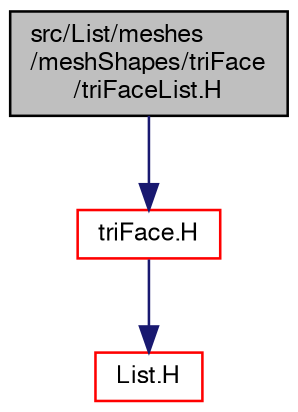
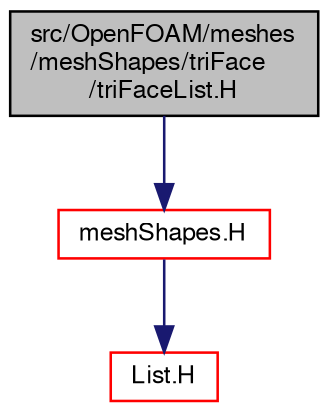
(149, 64) -> (164, 64)
(149, 234) -> (164, 234)
